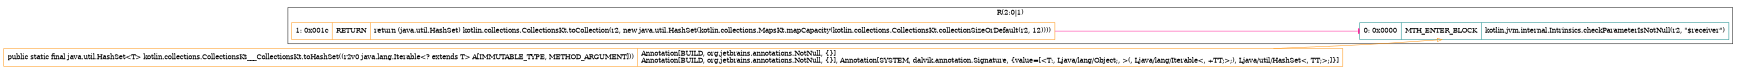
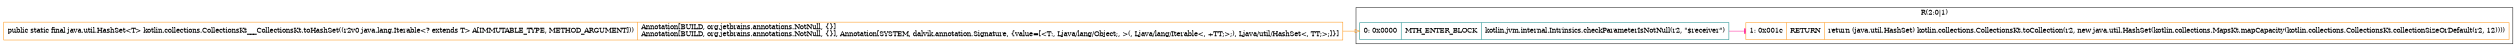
(1206, 31) -> (1736, 31)
